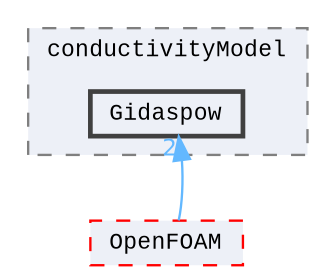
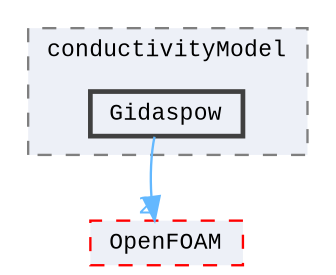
(182, 191) -> (151, 170)
